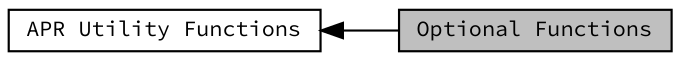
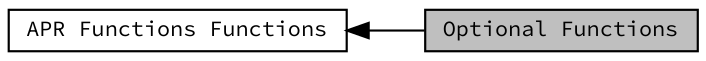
(165, 31) -> (178, 31)
